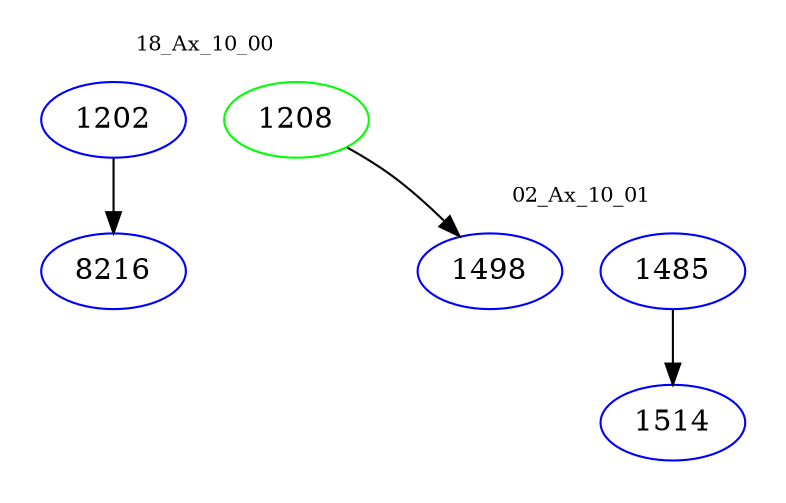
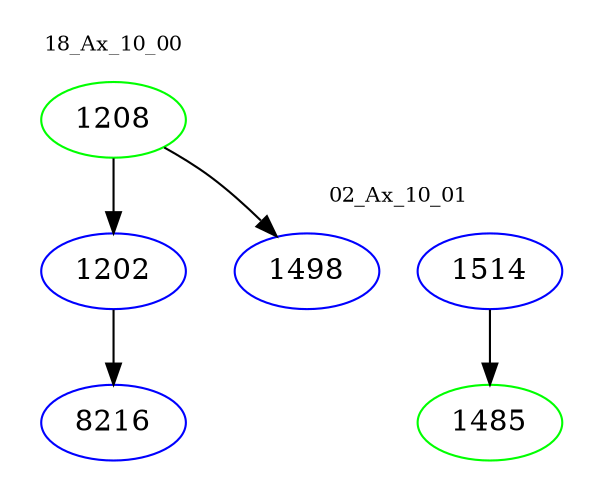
none -> (114, 185)
(673, 271) -> (490, 423)
(673, 337) -> (490, 337)
